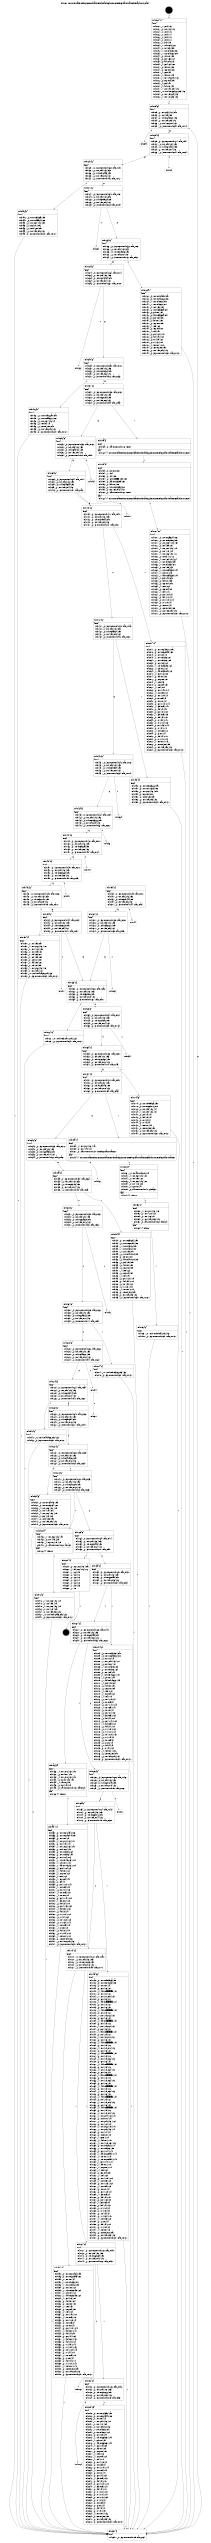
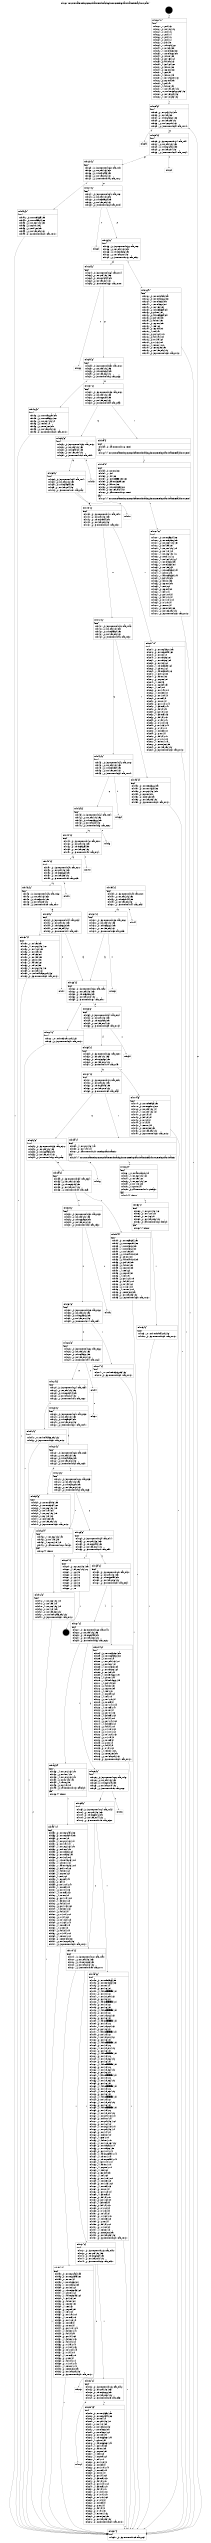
(68, 1403) -> none
